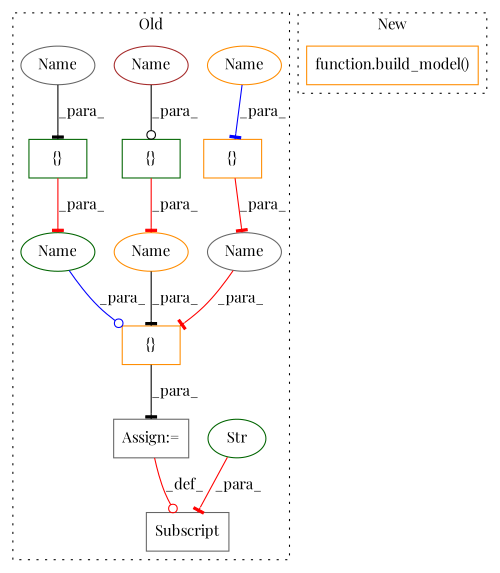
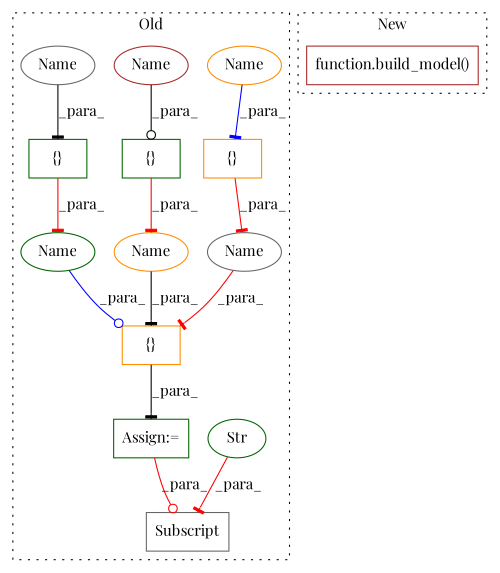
(392, 65) -> (392, 65)
(151, 439) -> (151, 439)
(185, 485) -> (185, 485)
